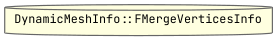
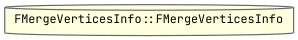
(139, 20) -> (149, 20)
